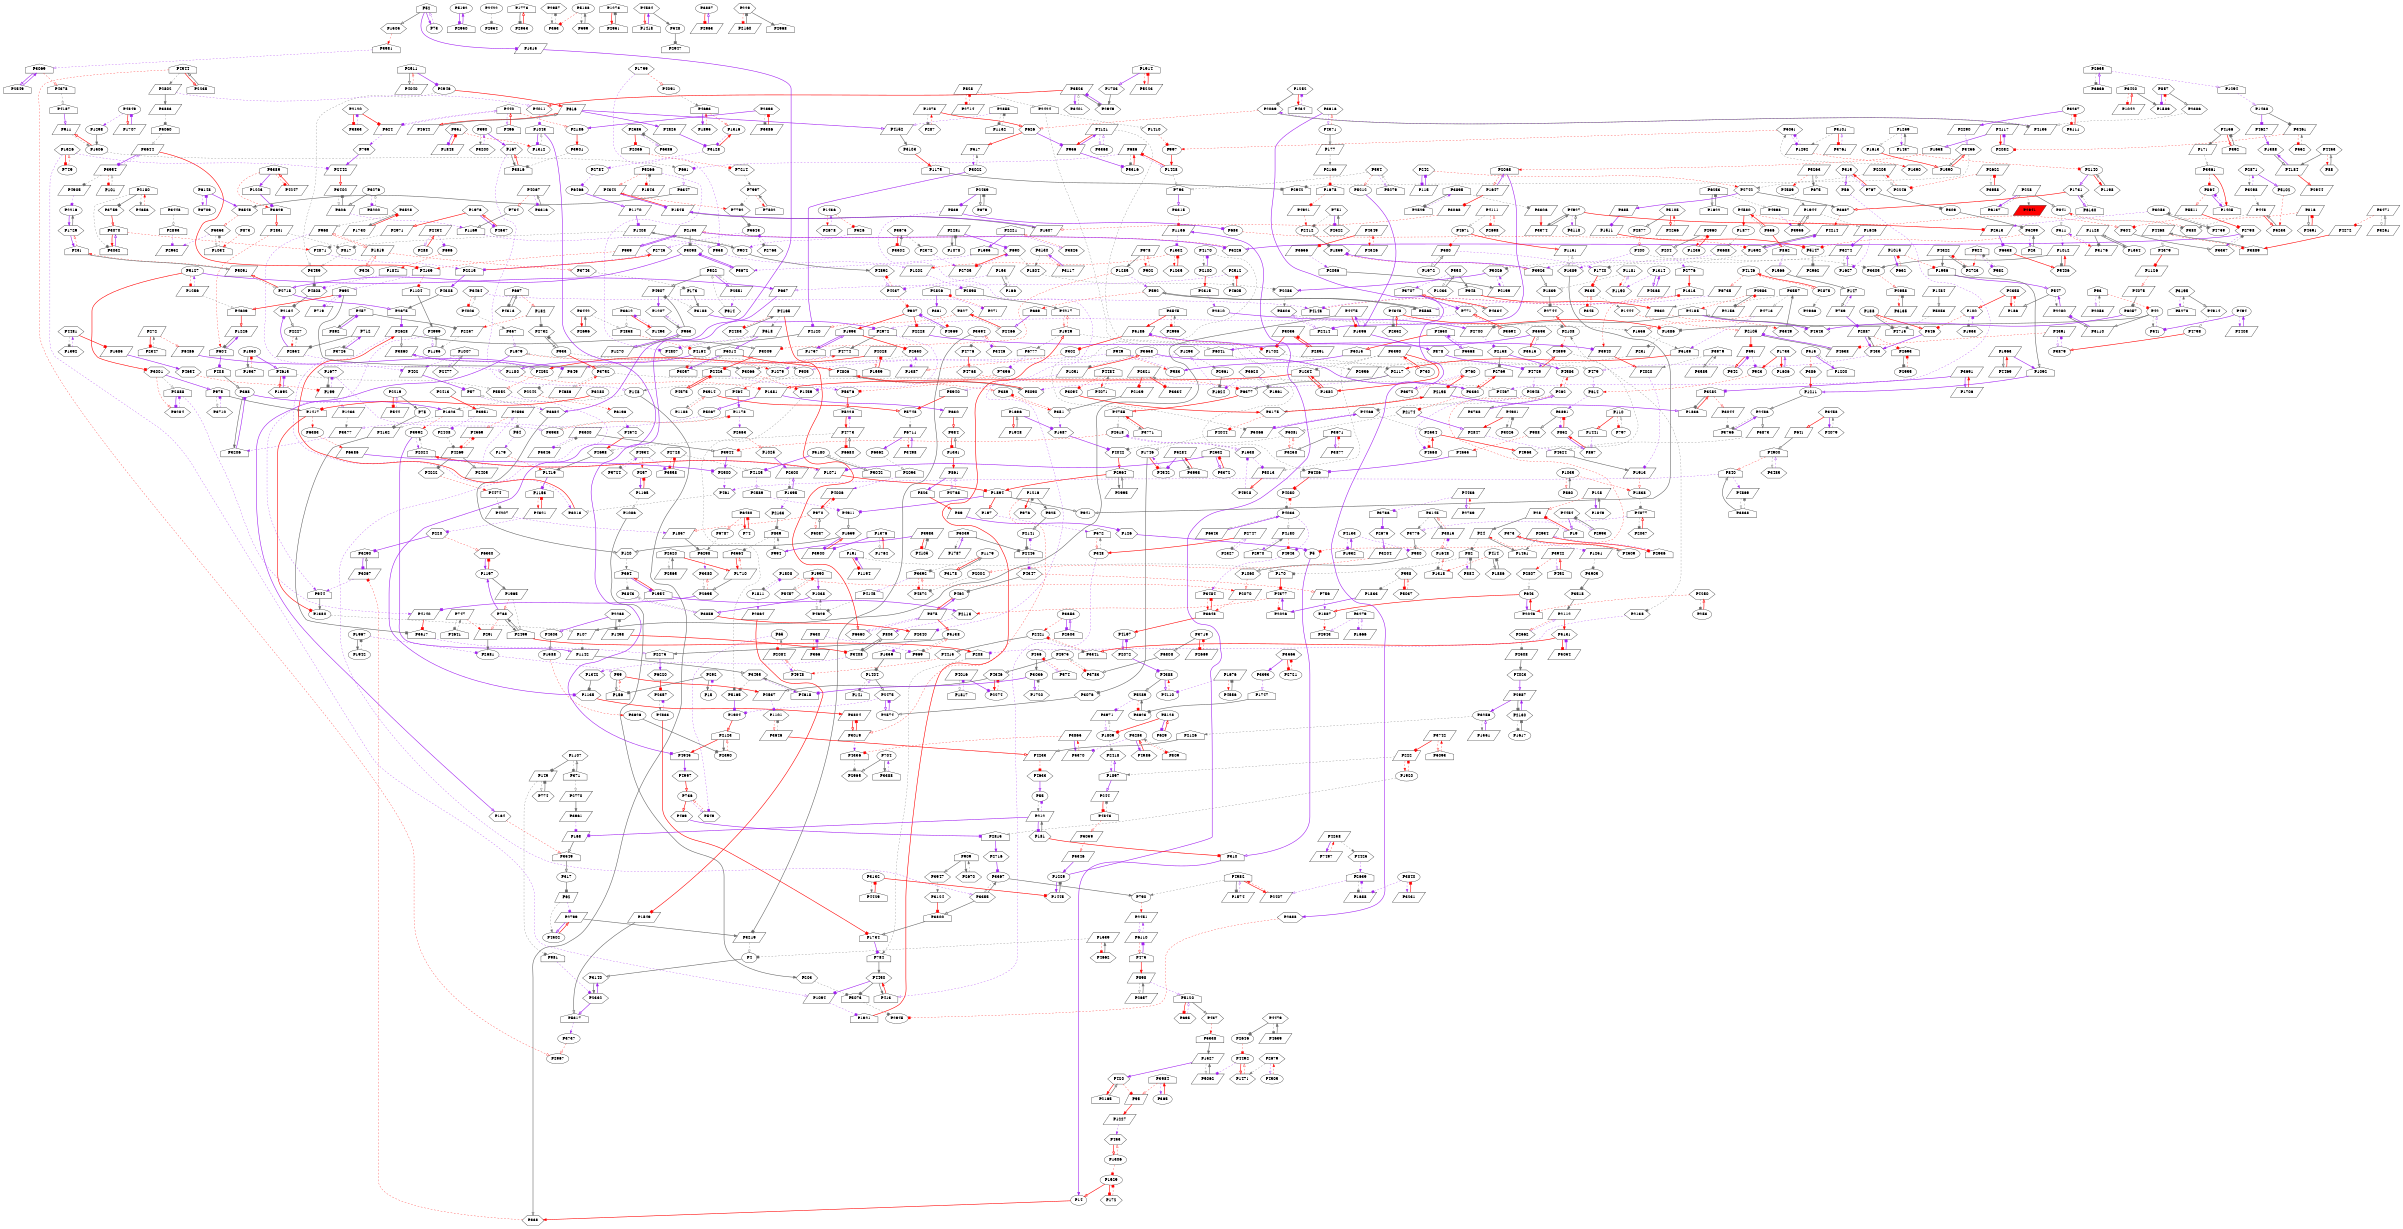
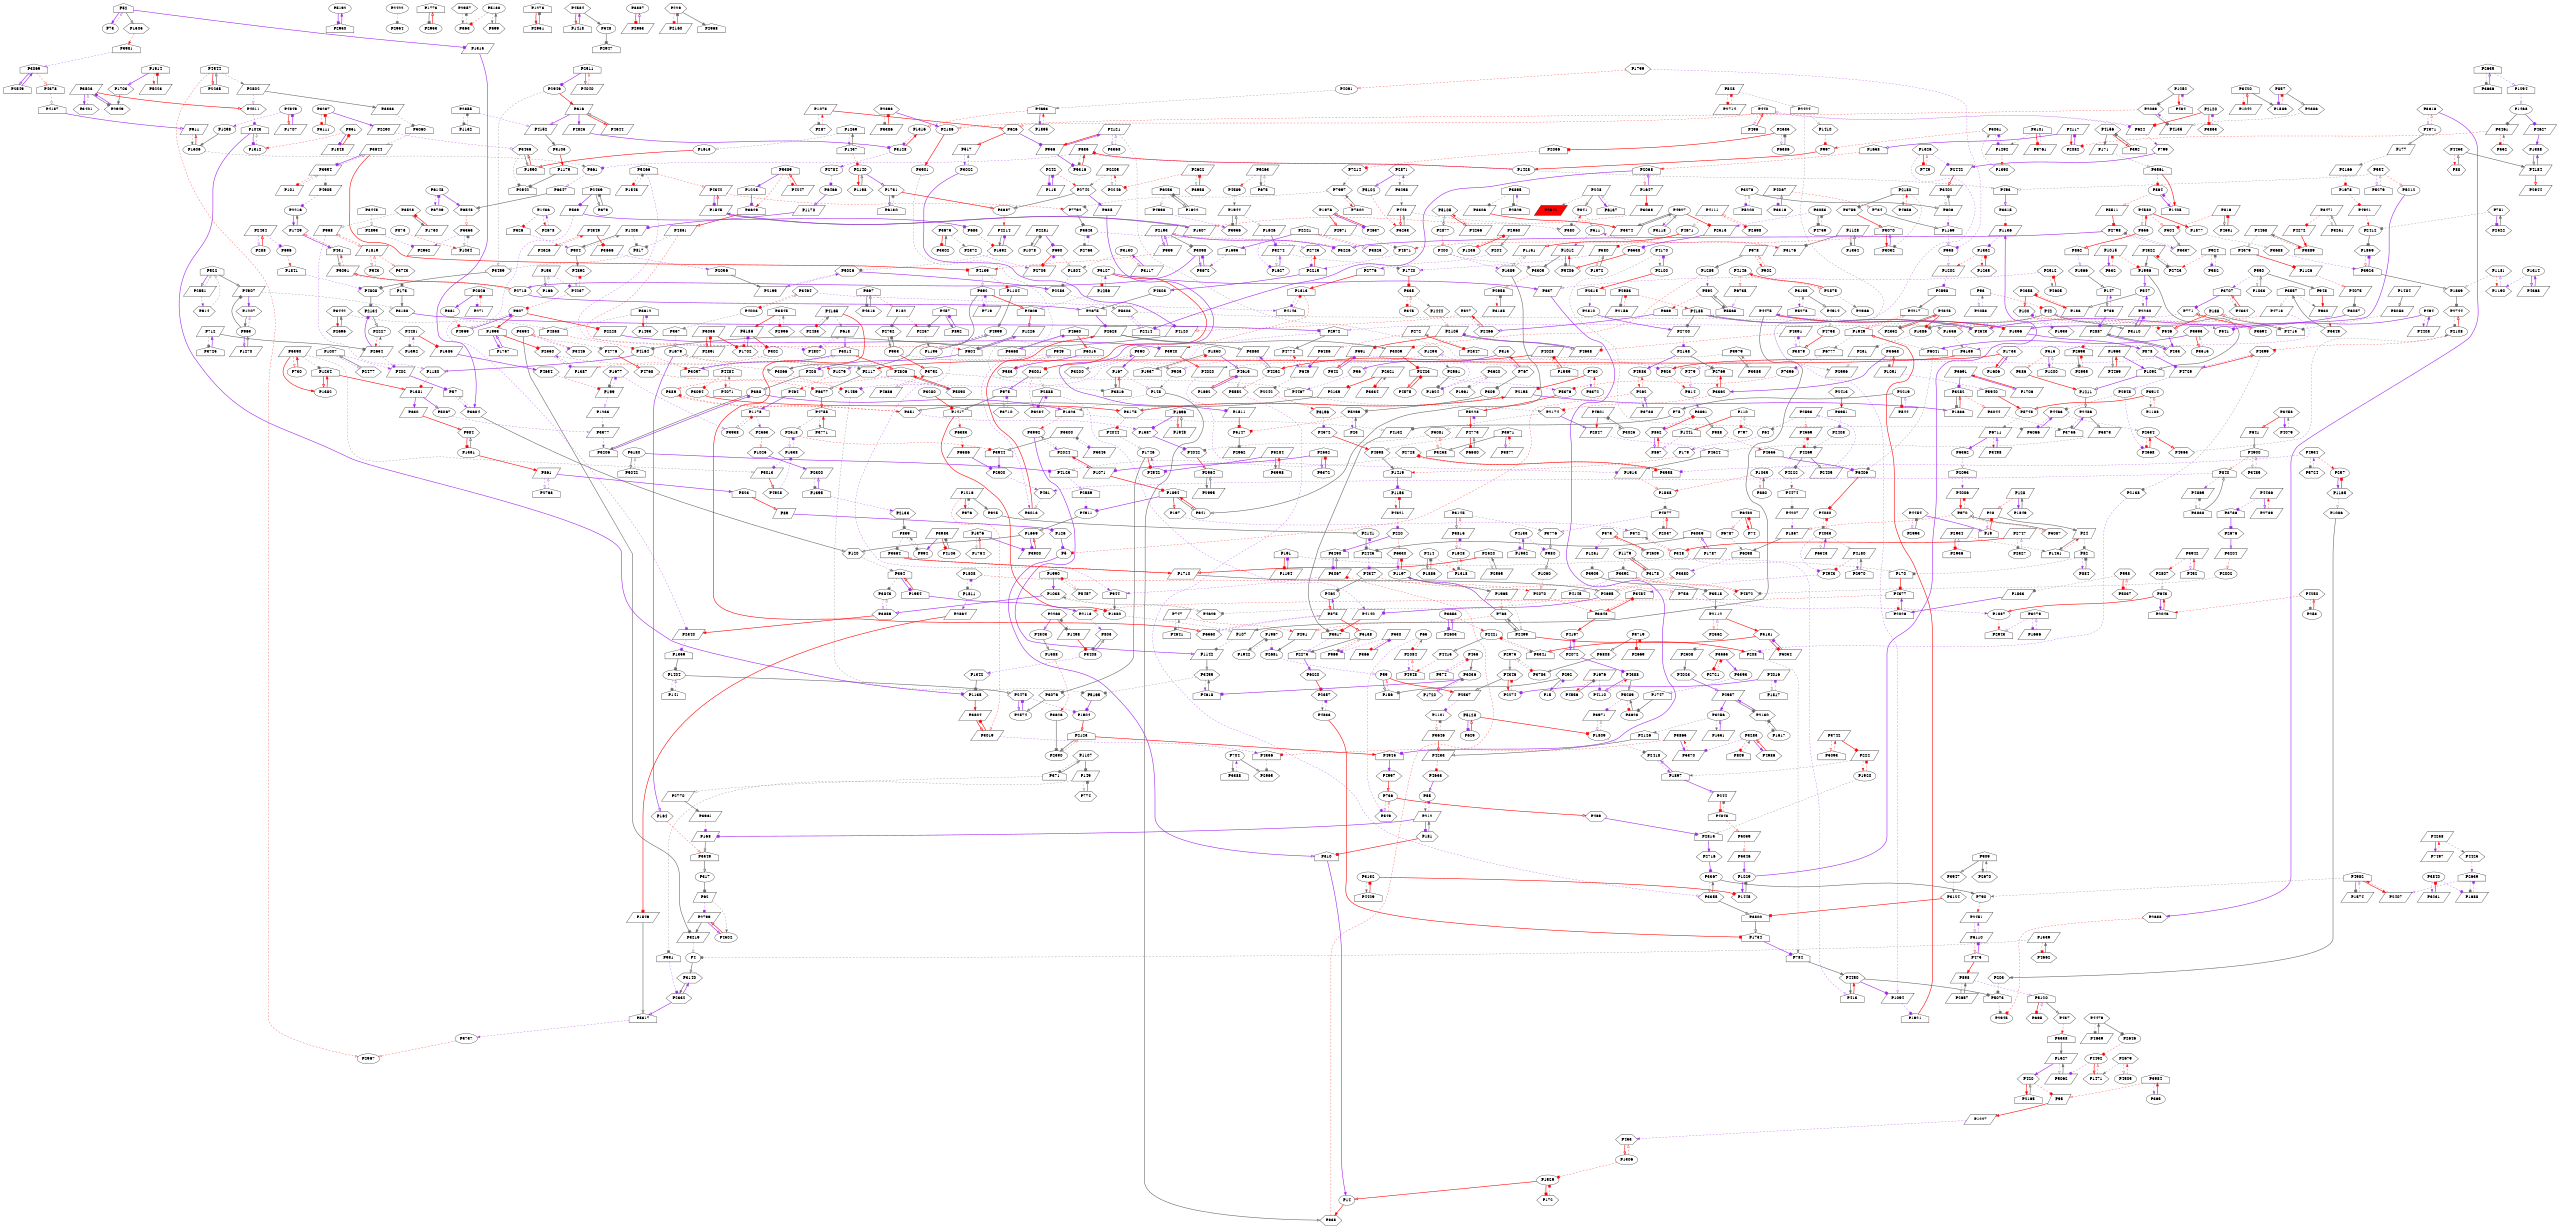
(1179, 190) -> (2005, 190)
(1055, 481) -> (1189, 504)
